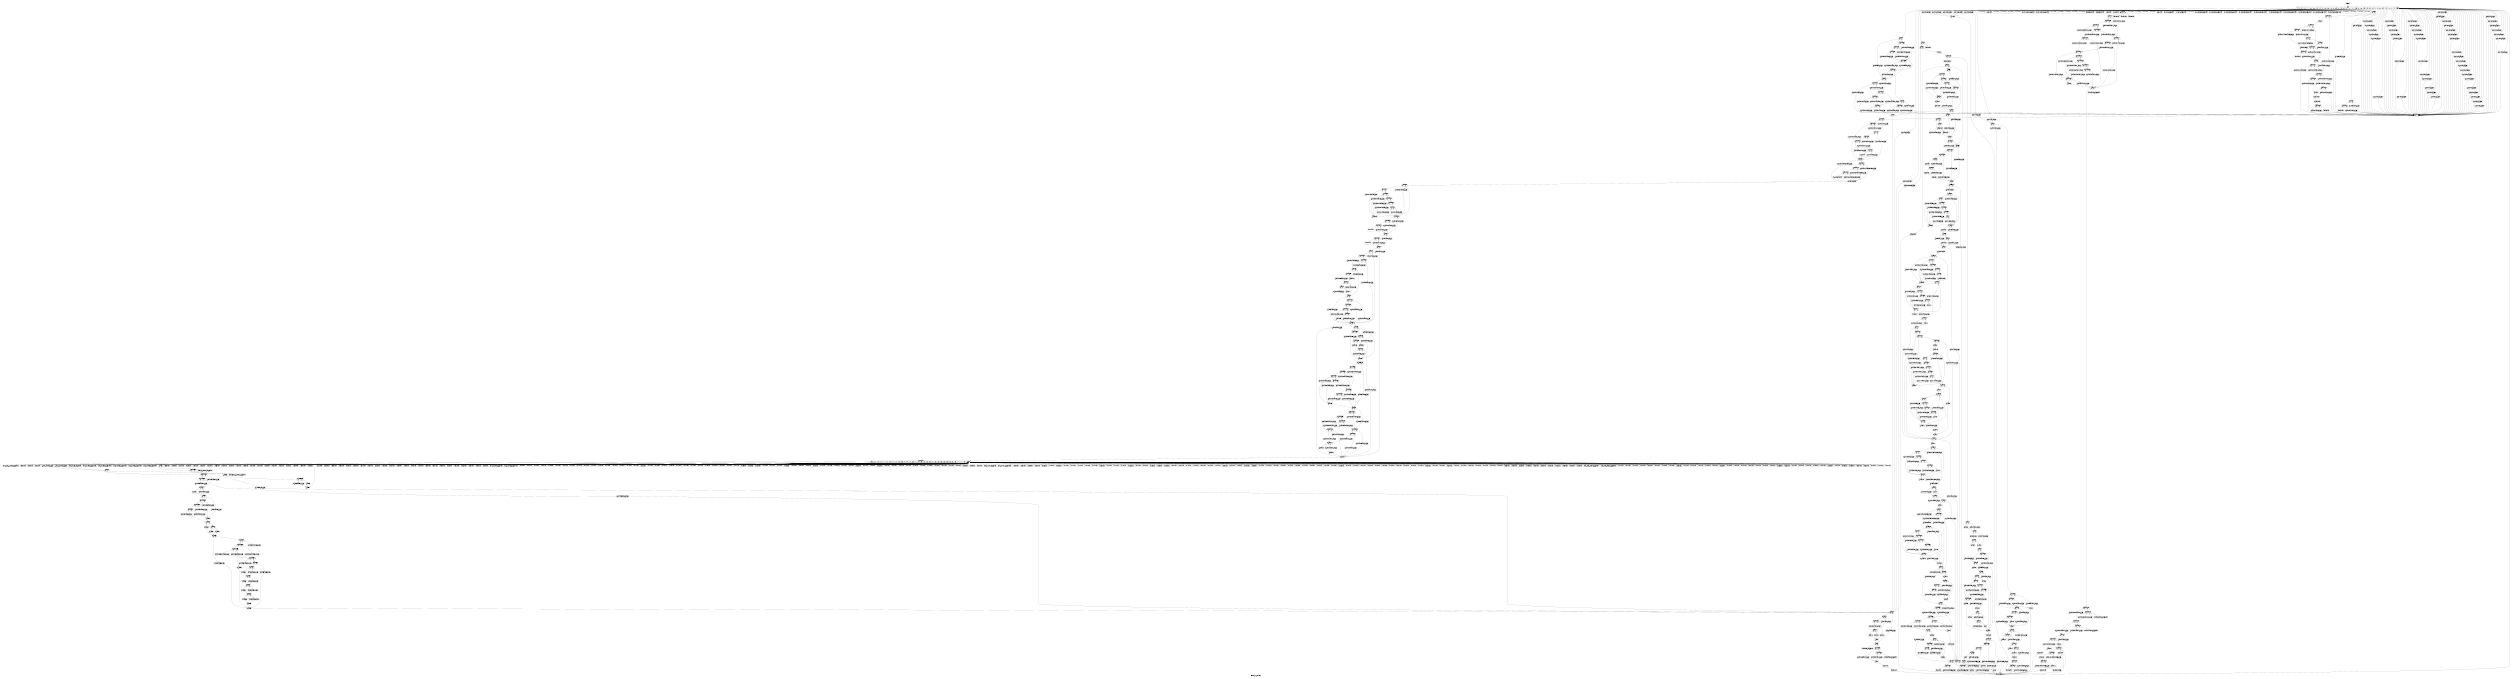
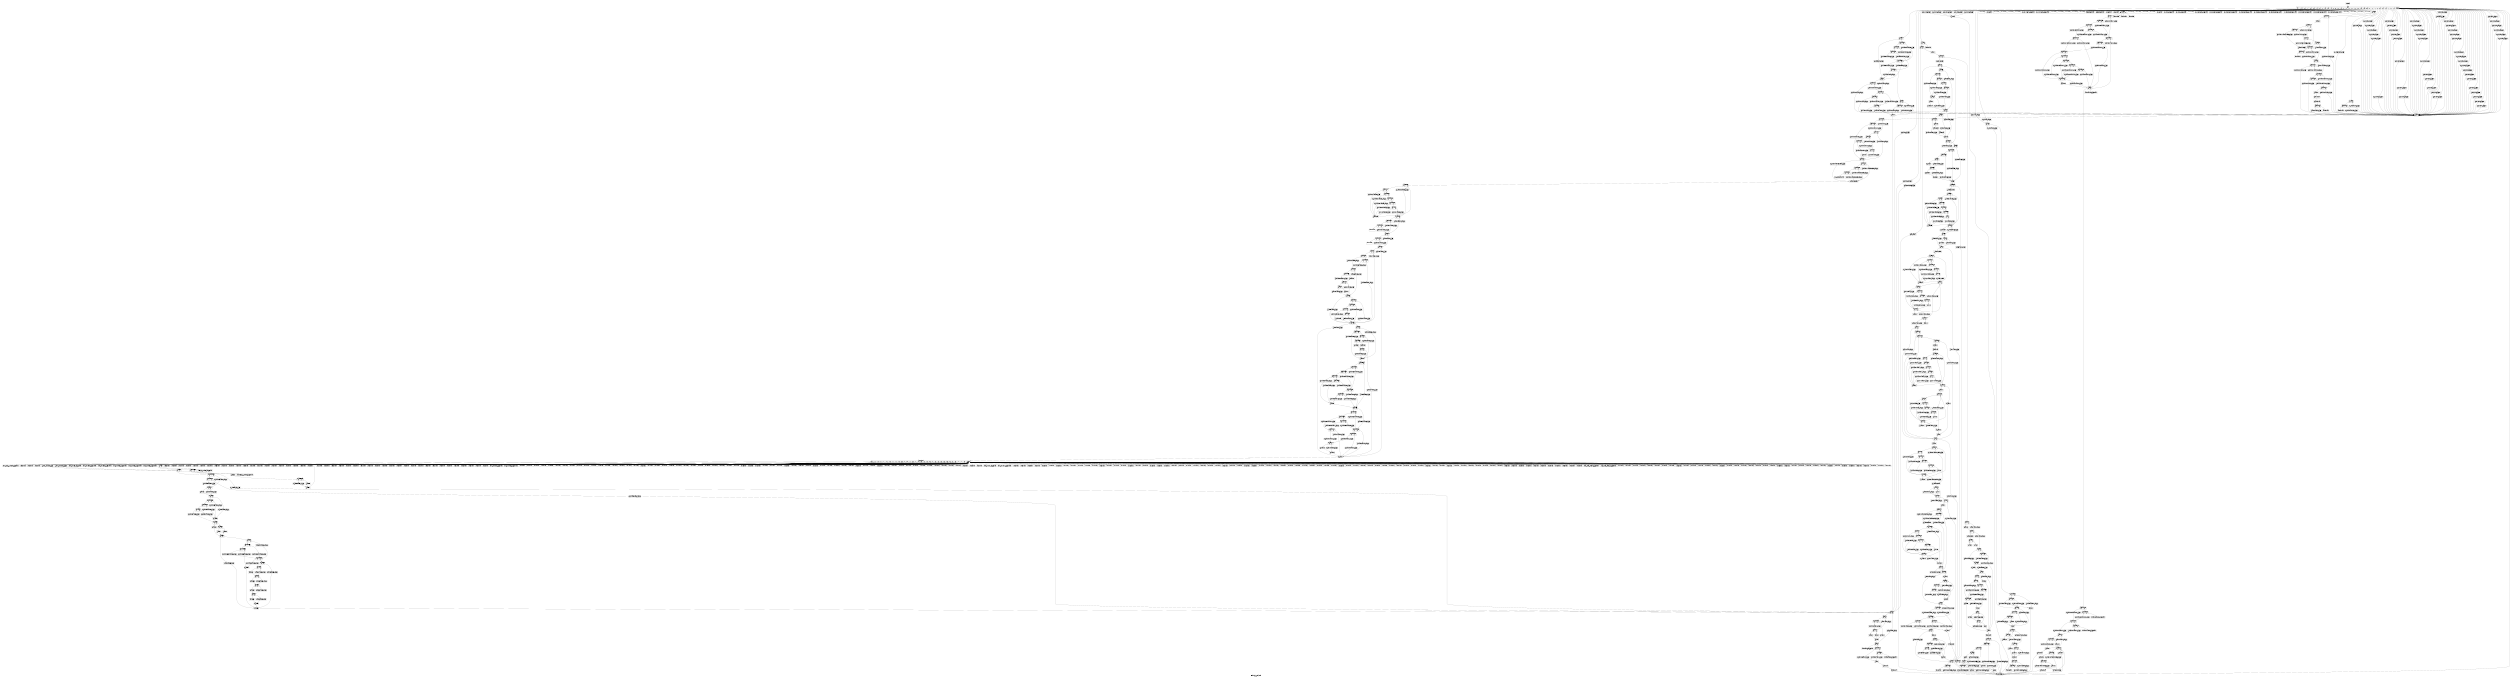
(1945, 88) -> none
